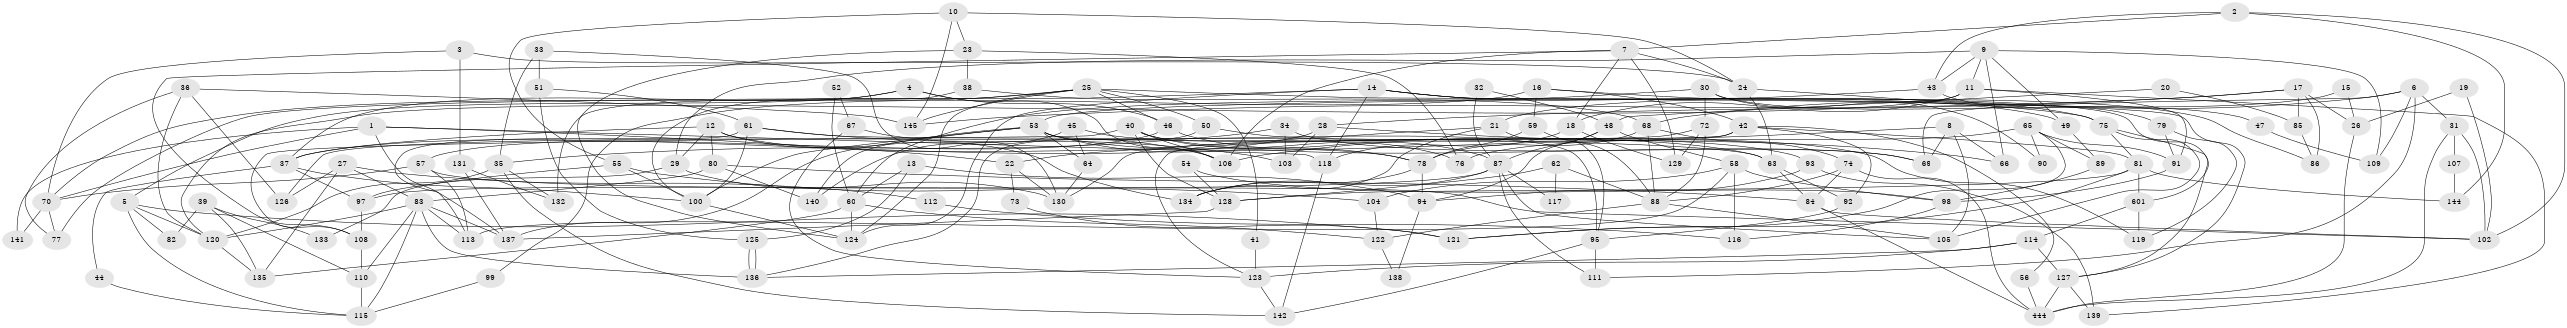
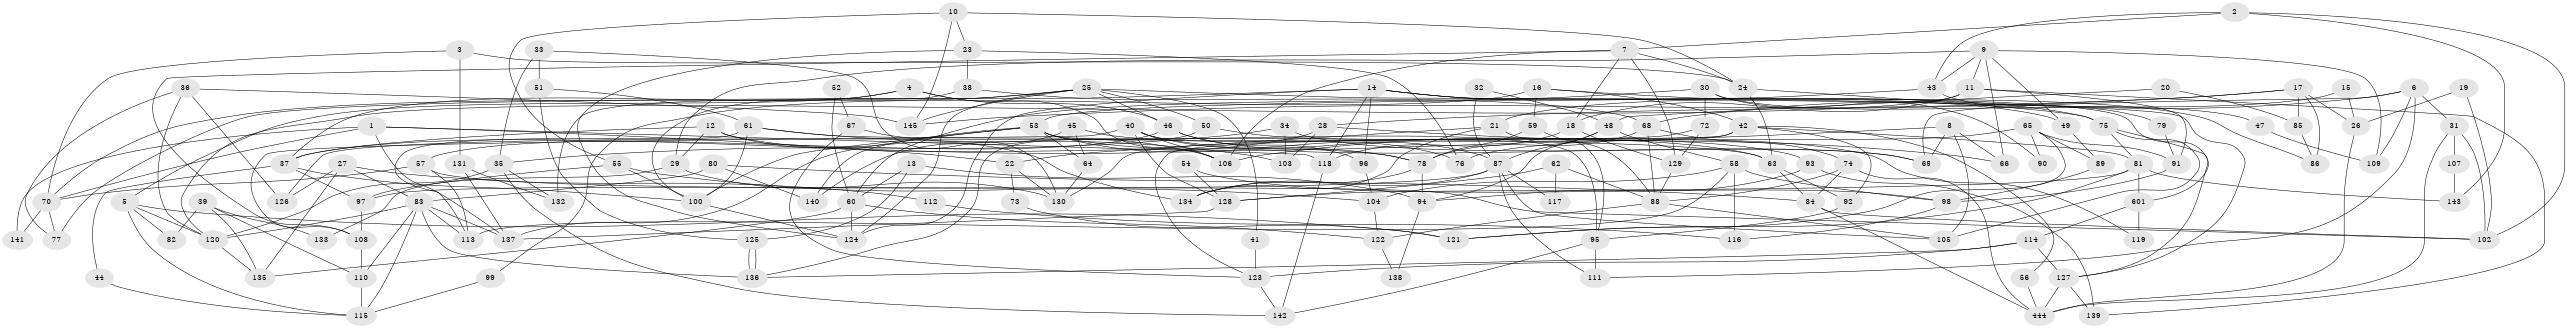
(712, 145) -> none
none -> (1364, 164)
(1698, 169) -> (1665, 183)
(2228, 181) -> none
(2454, 202) -> (2454, 202)
